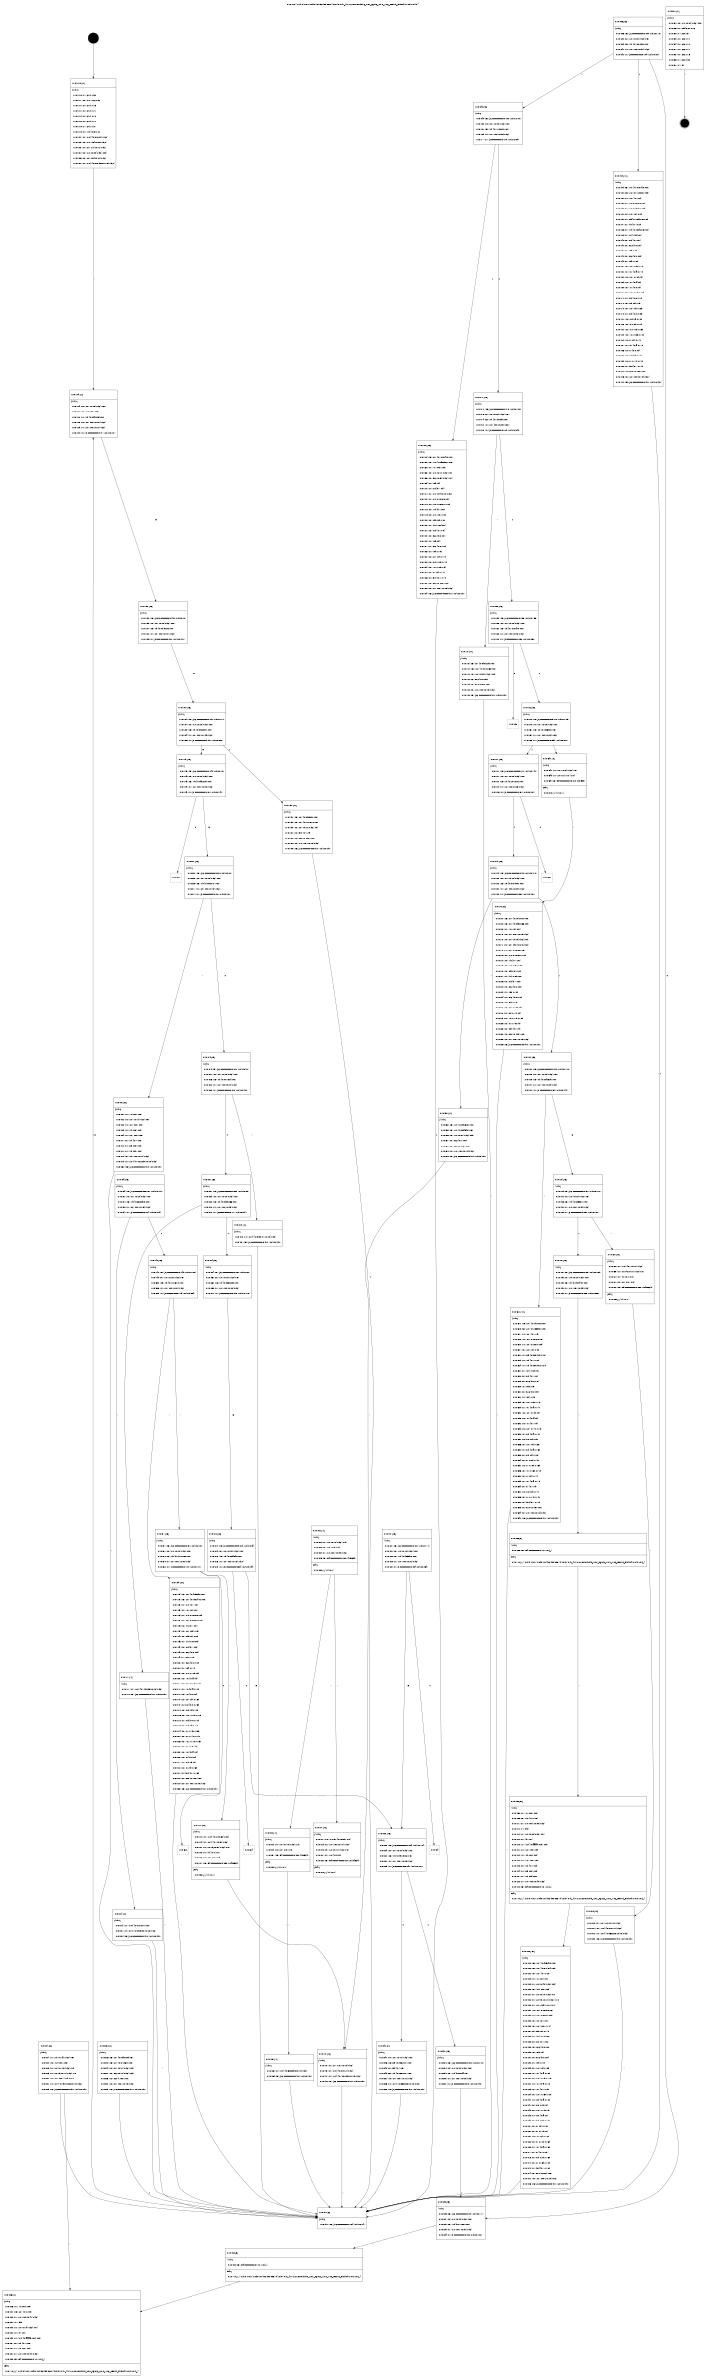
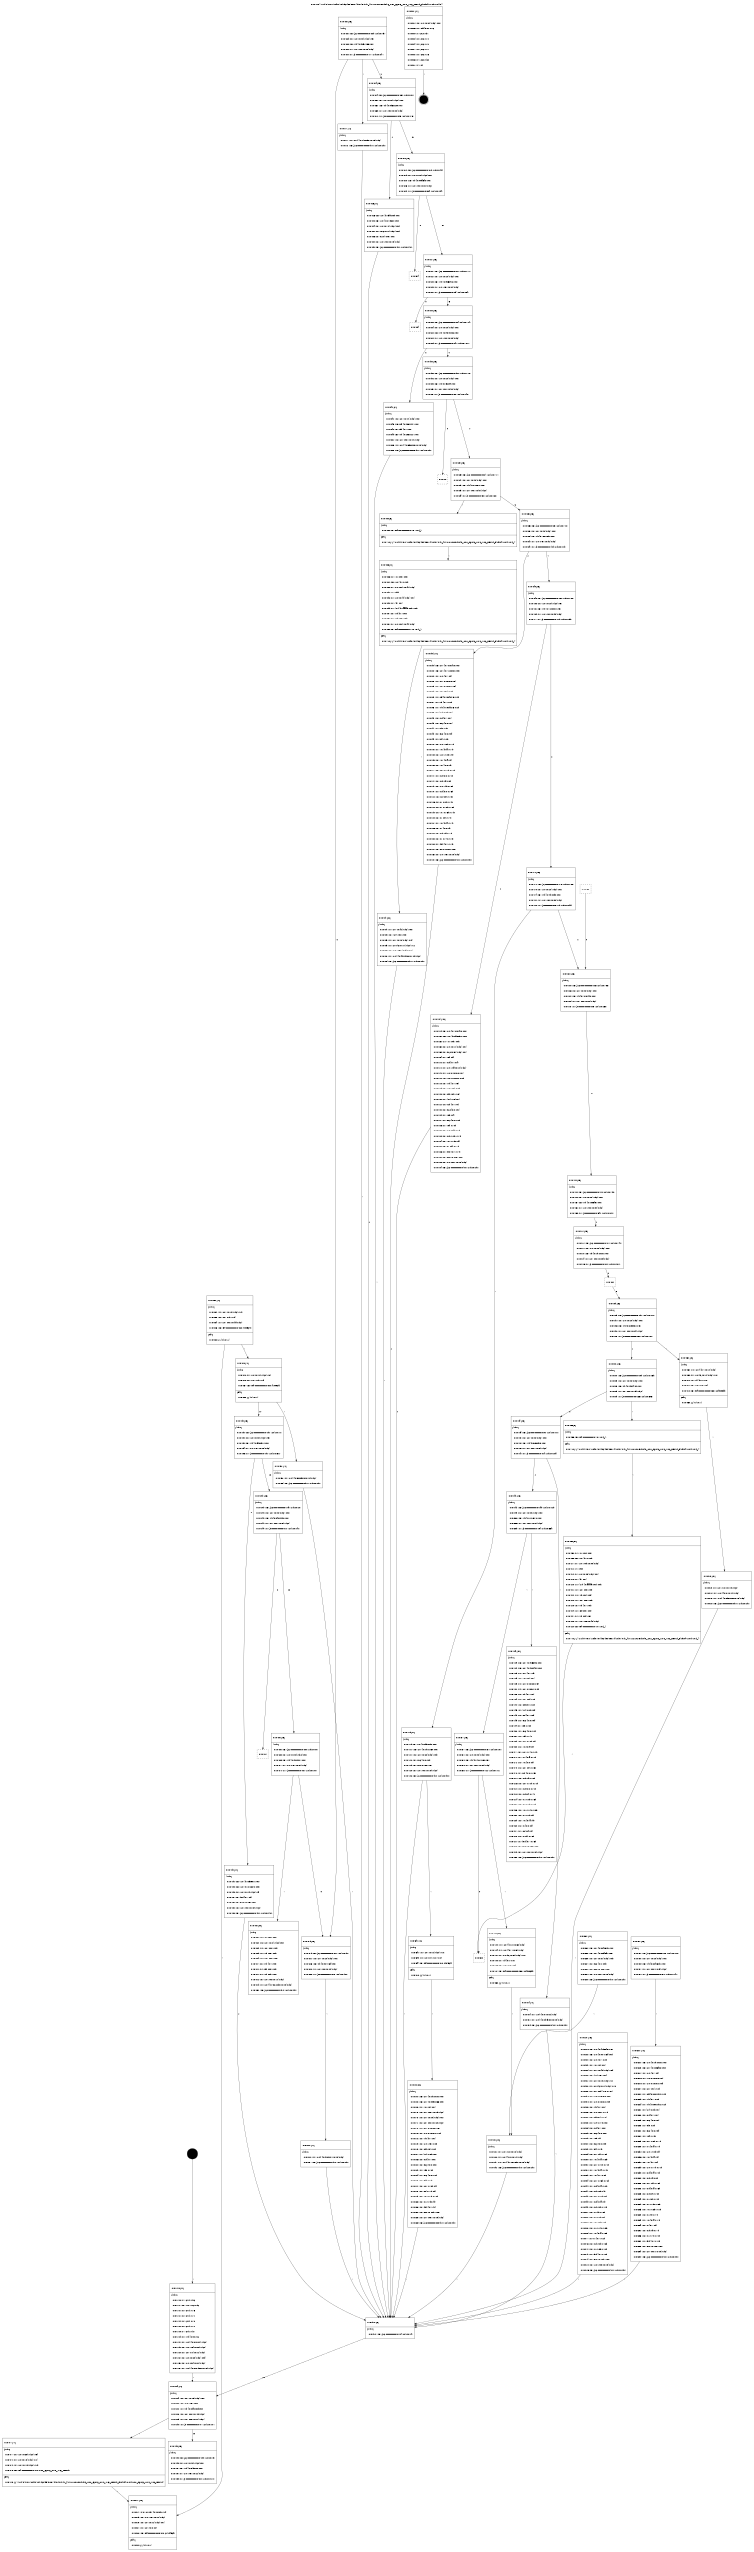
none -> (390, 159)
none -> (443, 479)
(182, 673) -> (259, 1408)
(513, 681) -> (586, 930)
(555, 749) -> (429, 1857)
(514, 878) -> none
(226, 1134) -> (335, 996)
(562, 1134) -> (616, 1292)
(666, 1215) -> (509, 503)
none -> (584, 1403)
(250, 1758) -> (434, 225)
(110, 1782) -> none
(567, 1924) -> (565, 1818)
(185, 2035) -> none
(67, 2191) -> (399, 778)
none -> (84, 2462)
